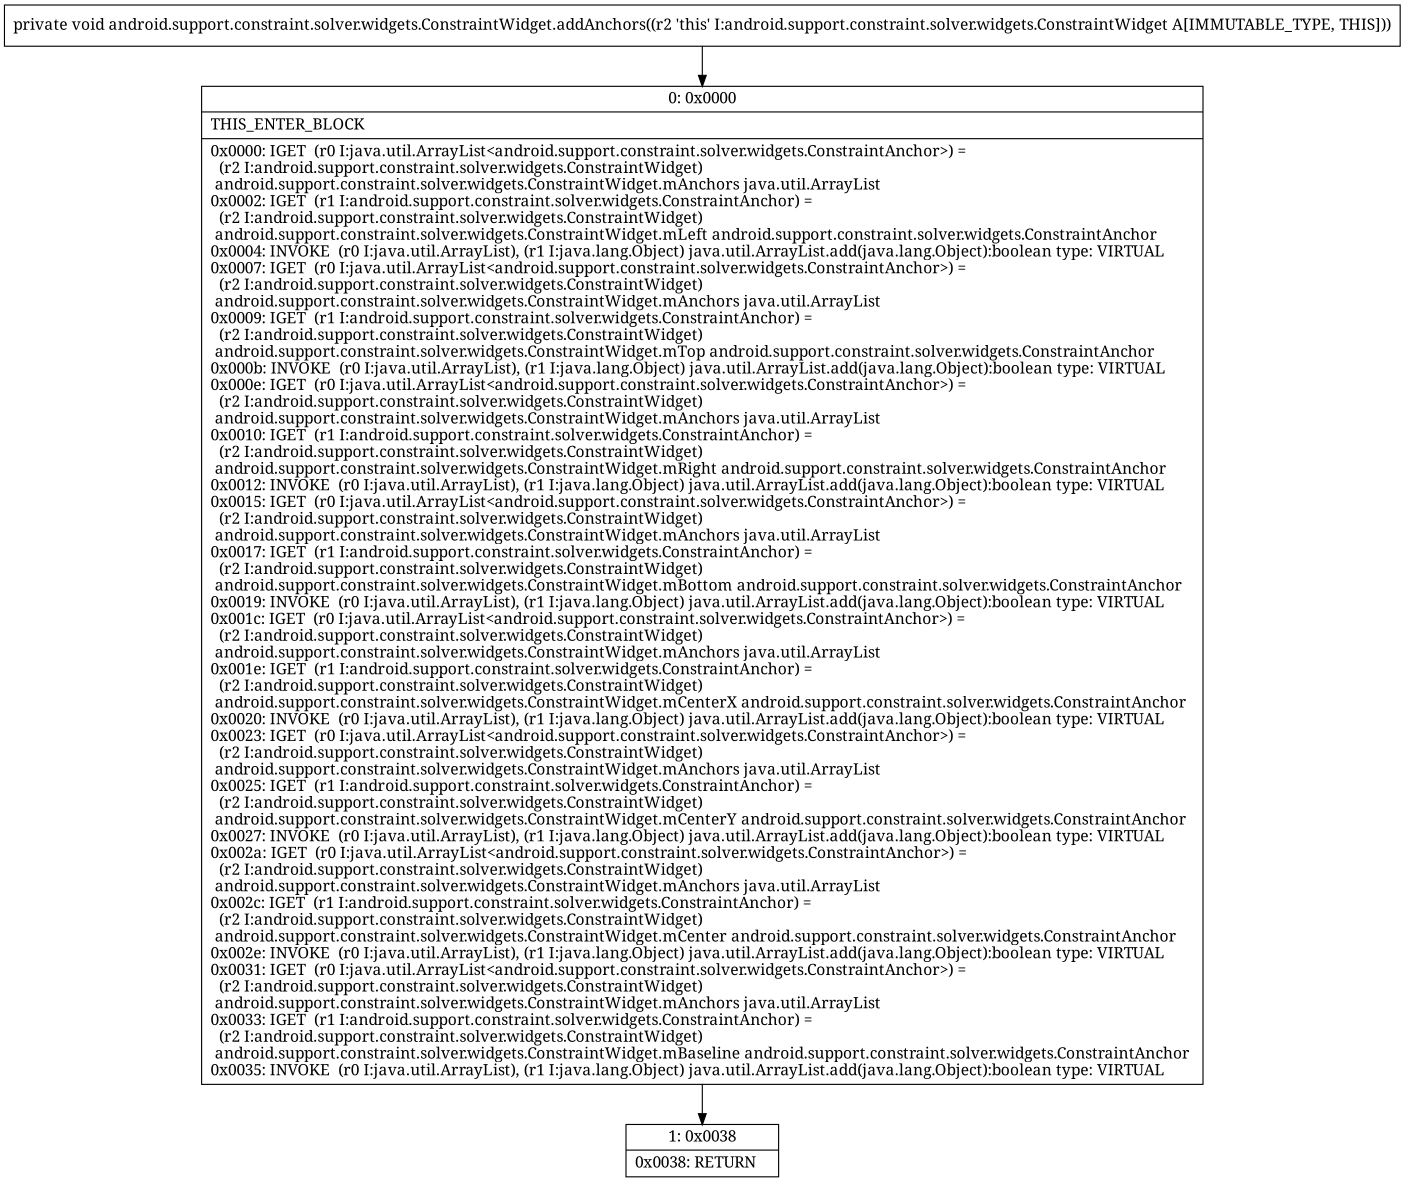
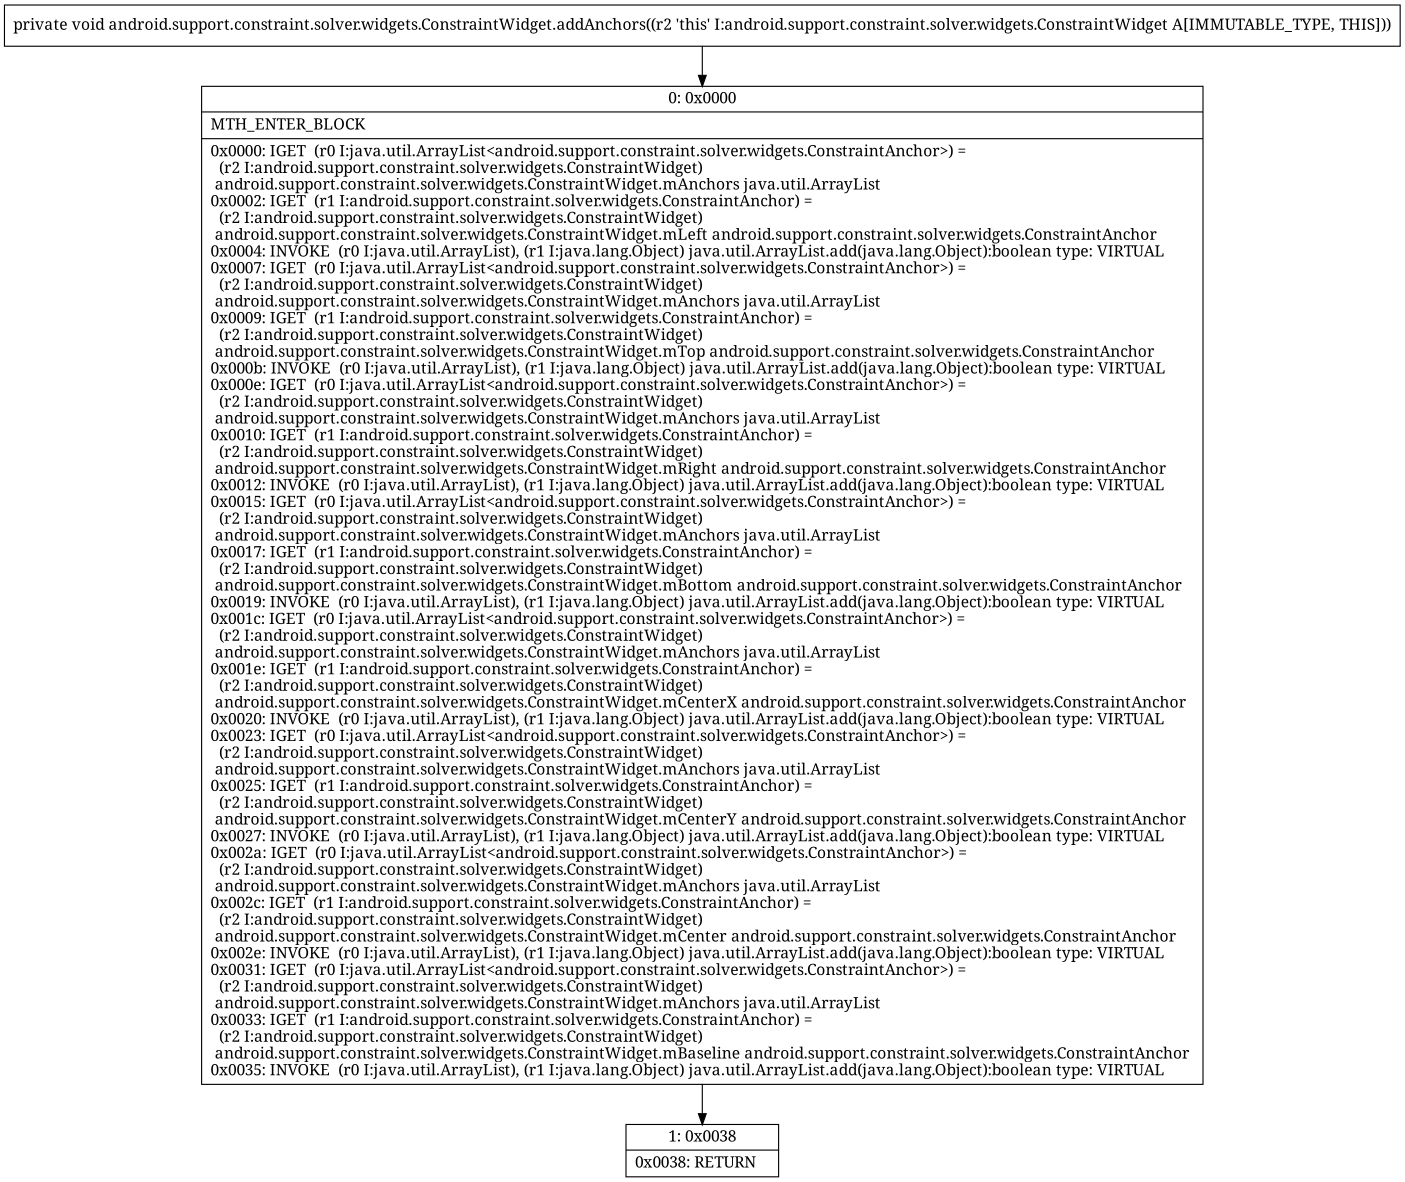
(288, 125) -> (288, 125)
